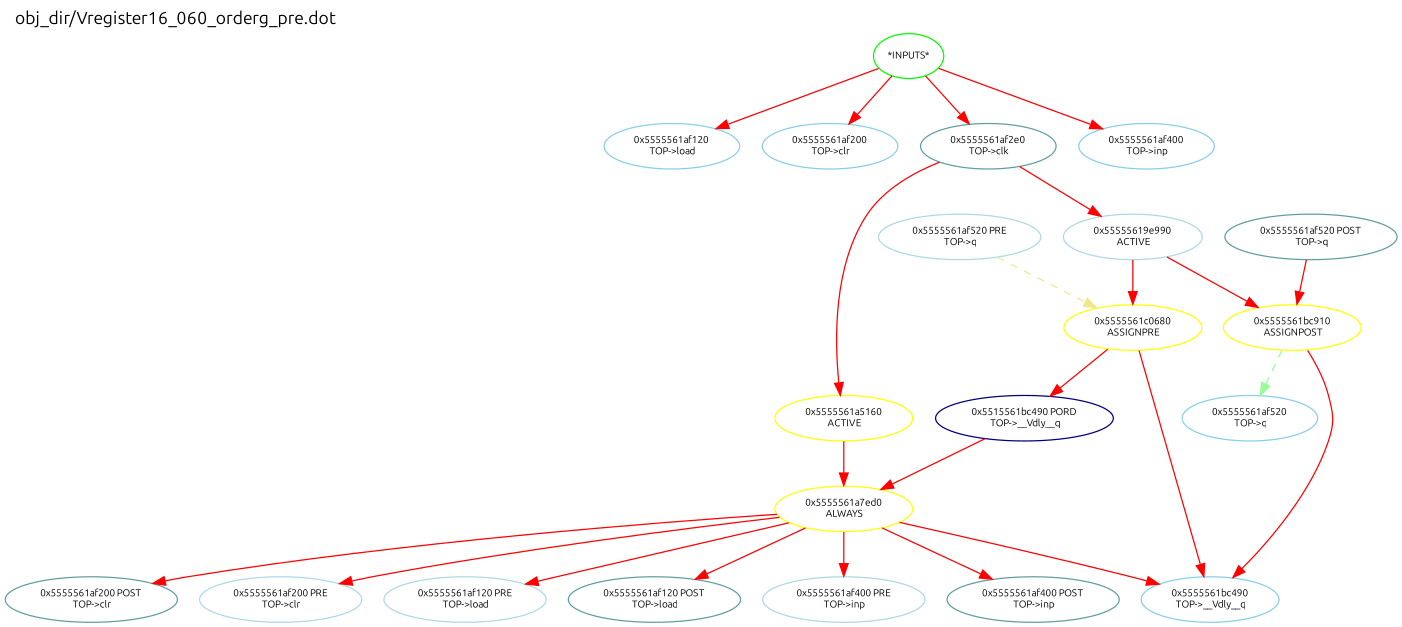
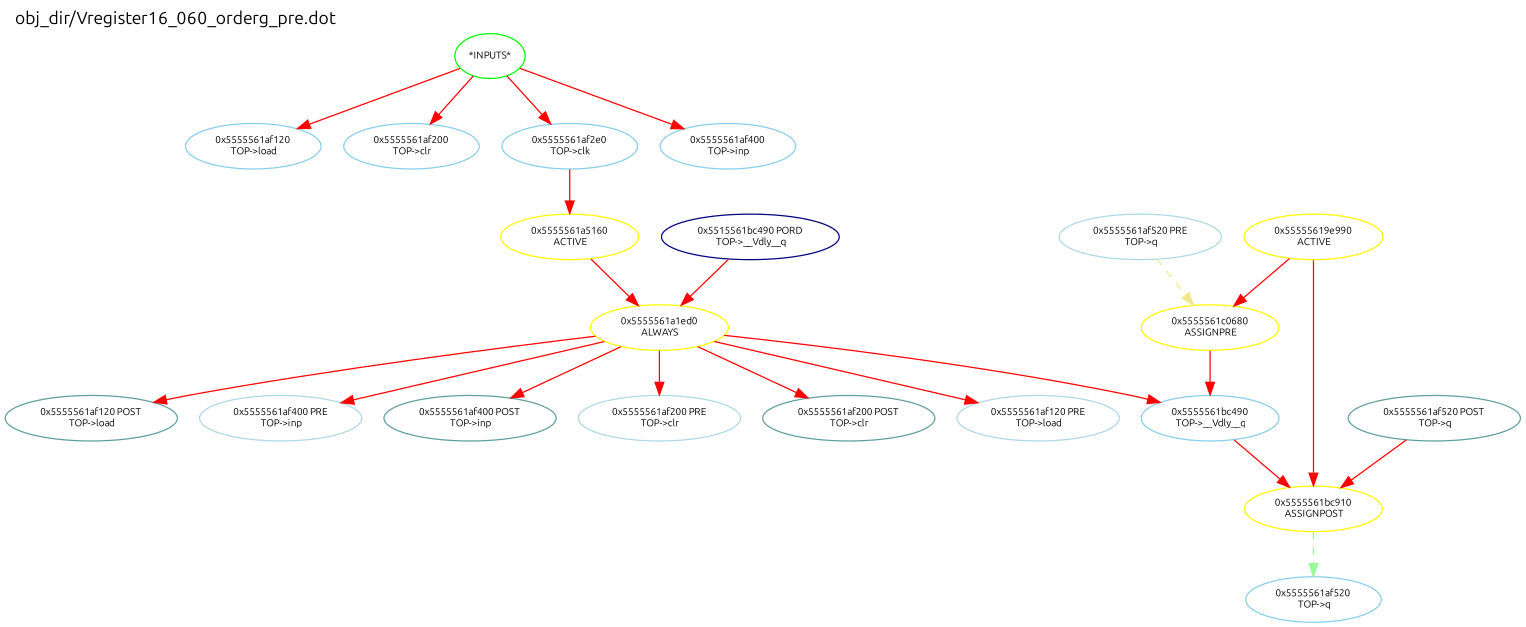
(988, 146) -> (570, 146)
(1055, 188) -> none
(1133, 237) -> (1313, 237)
(1084, 369) -> none
(1317, 468) -> (1257, 459)
(844, 509) -> (659, 328)
